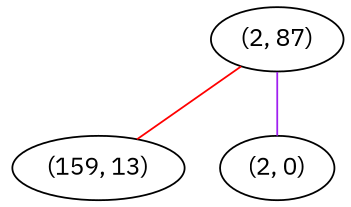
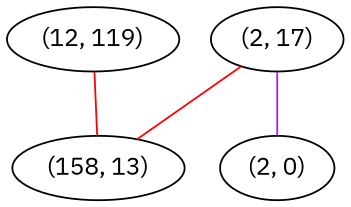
none -> (93, 39)
(277, 39) -> (277, 39)
(98, 168) -> (98, 168)
